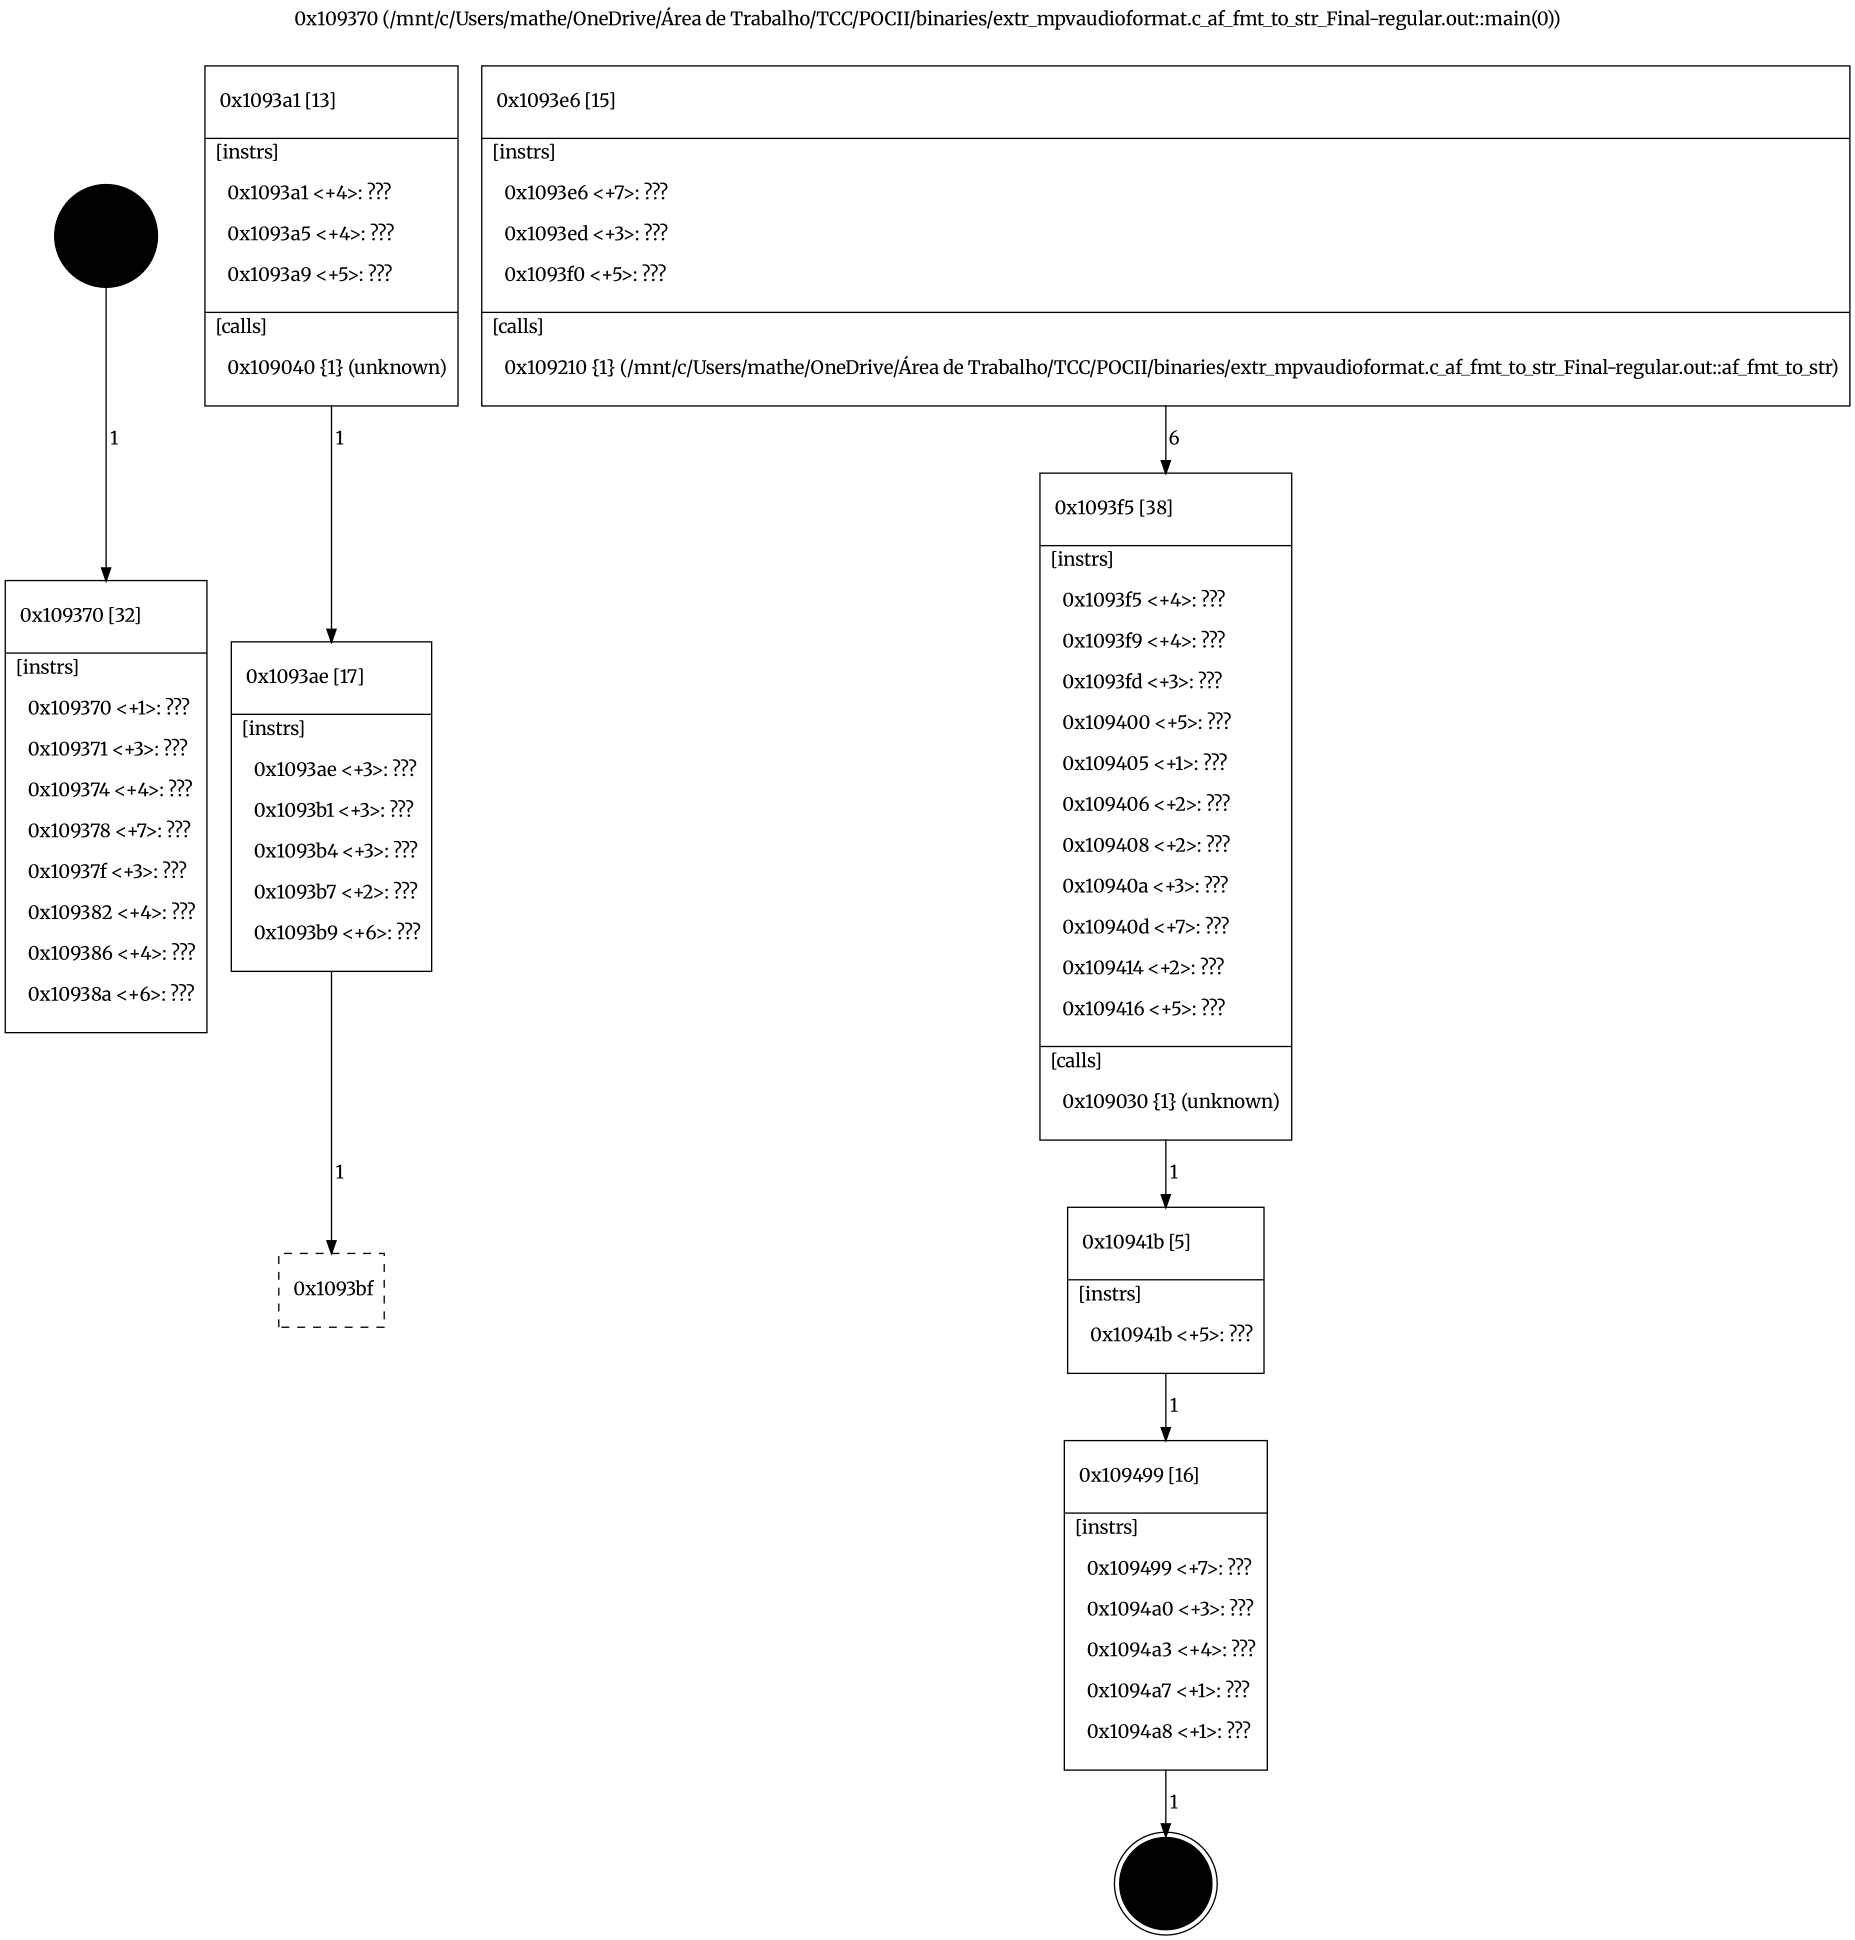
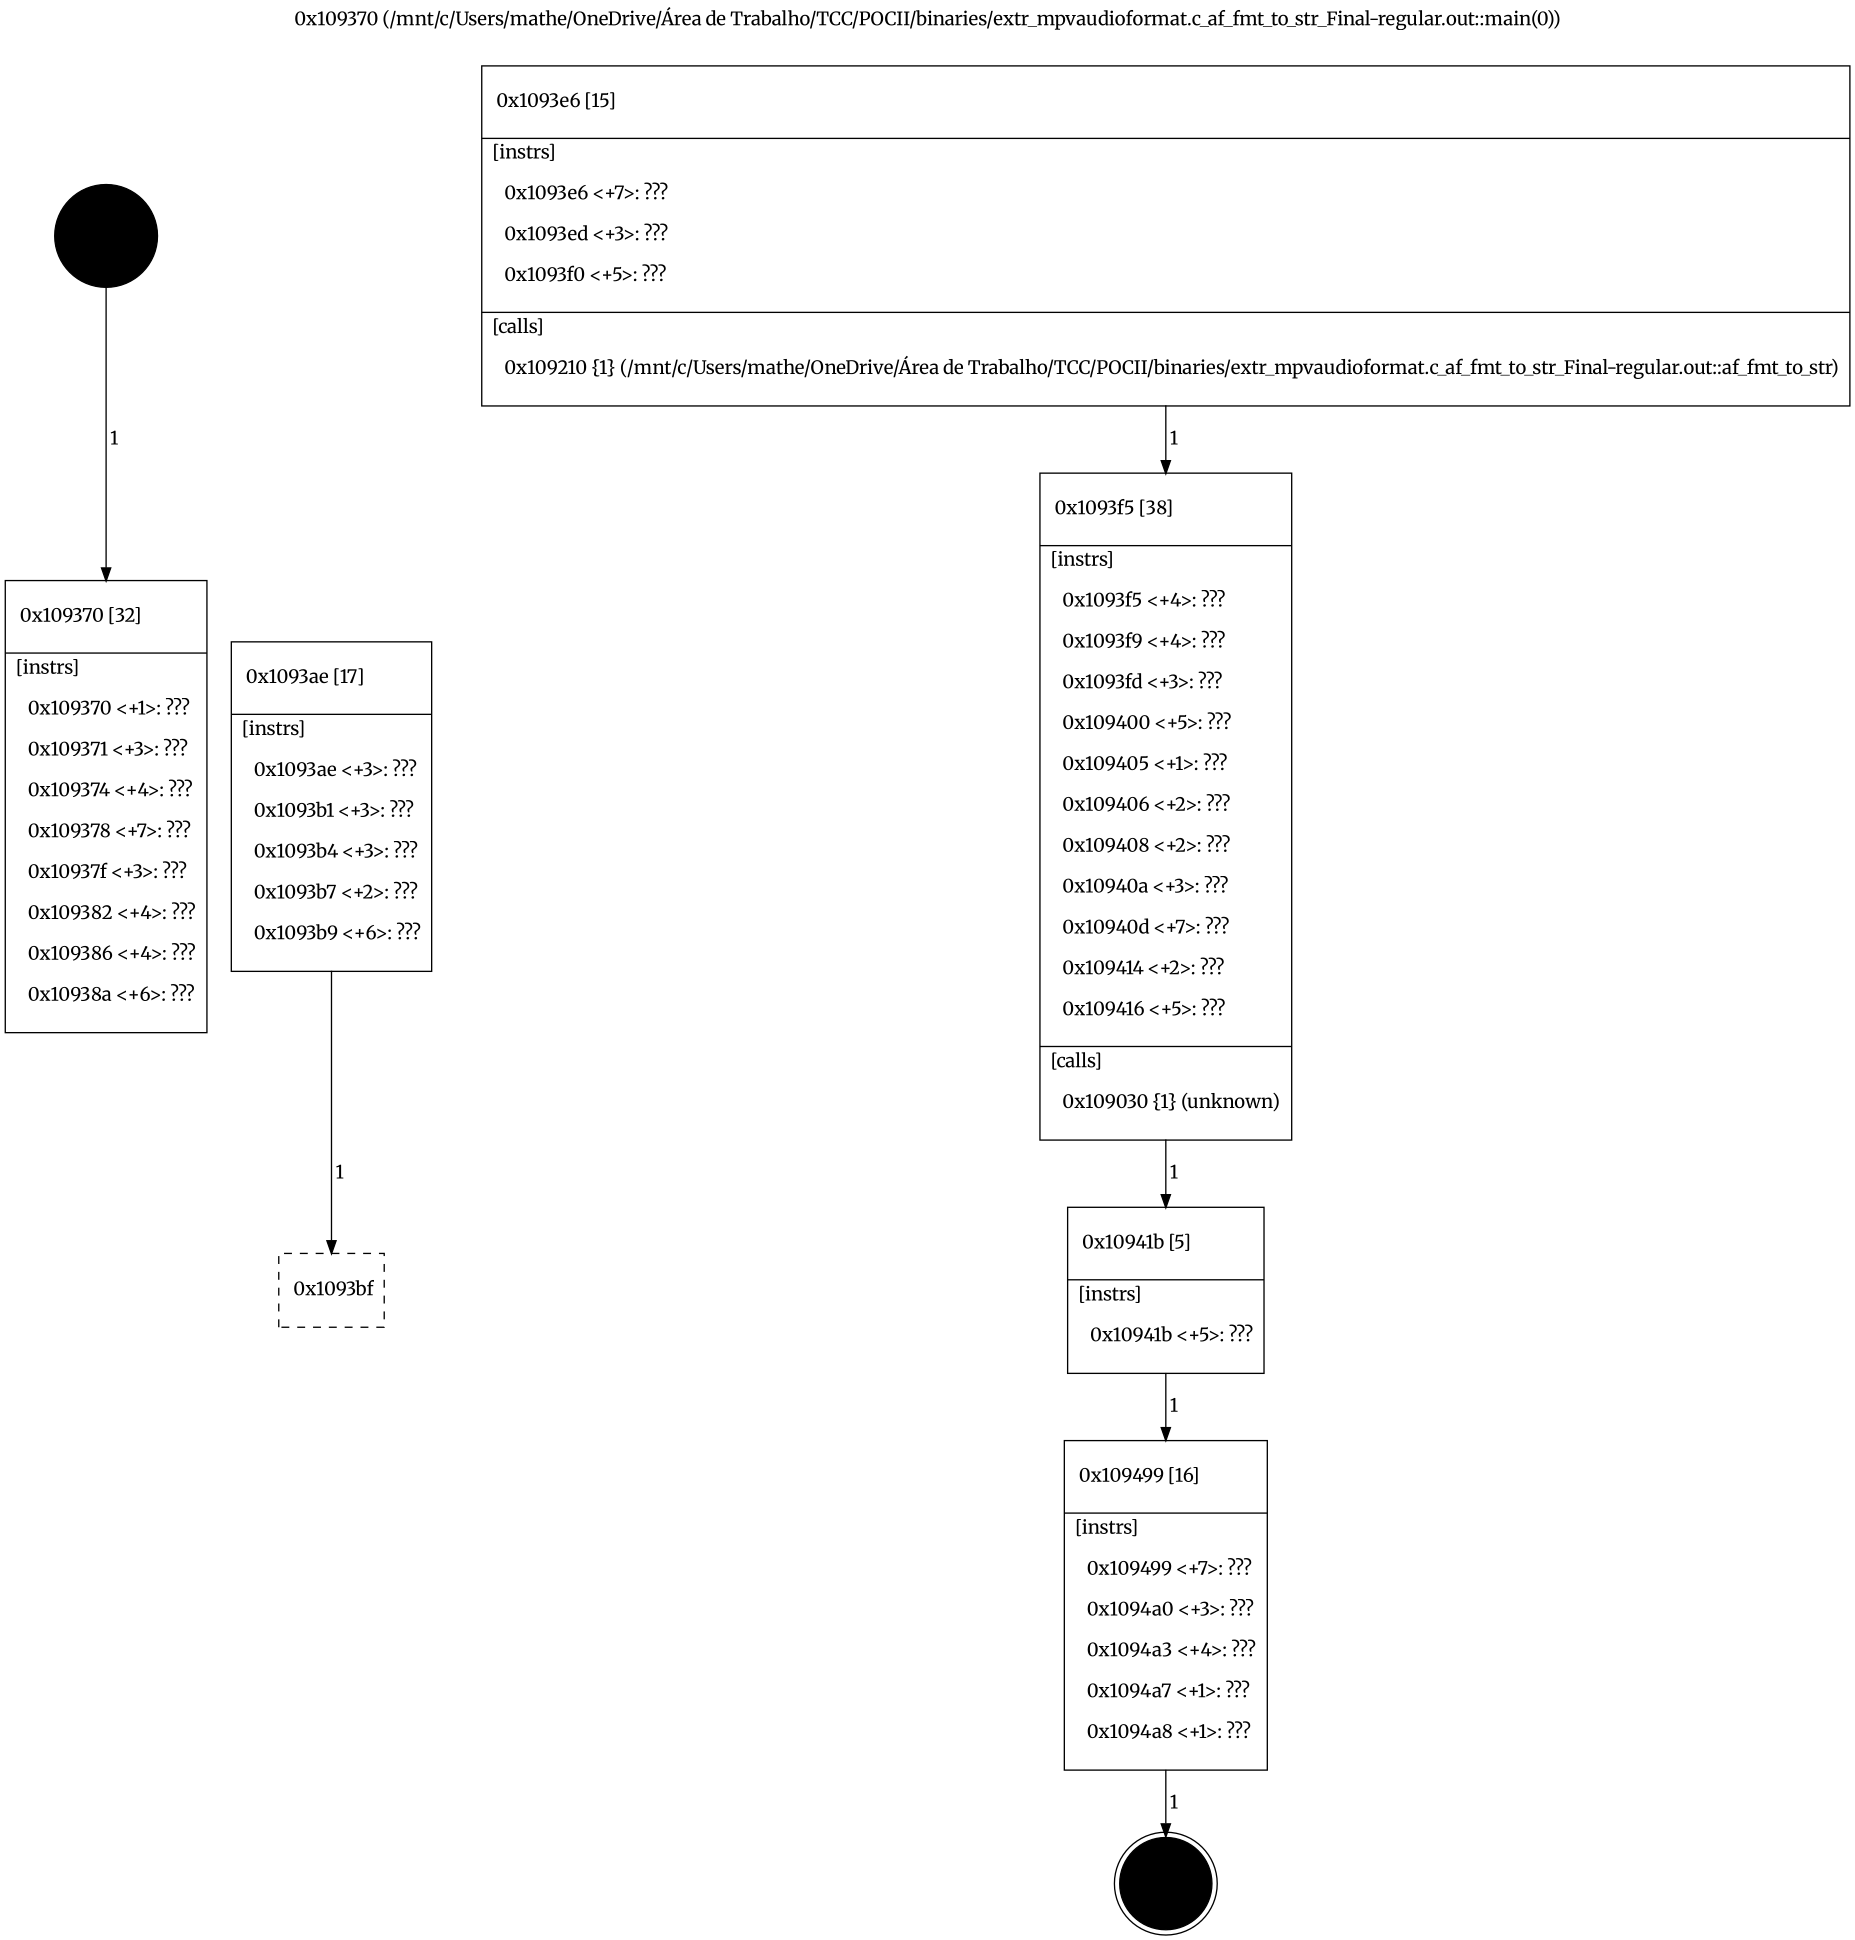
(331, 236) -> none
(1172, 440) -> (1172, 440)
